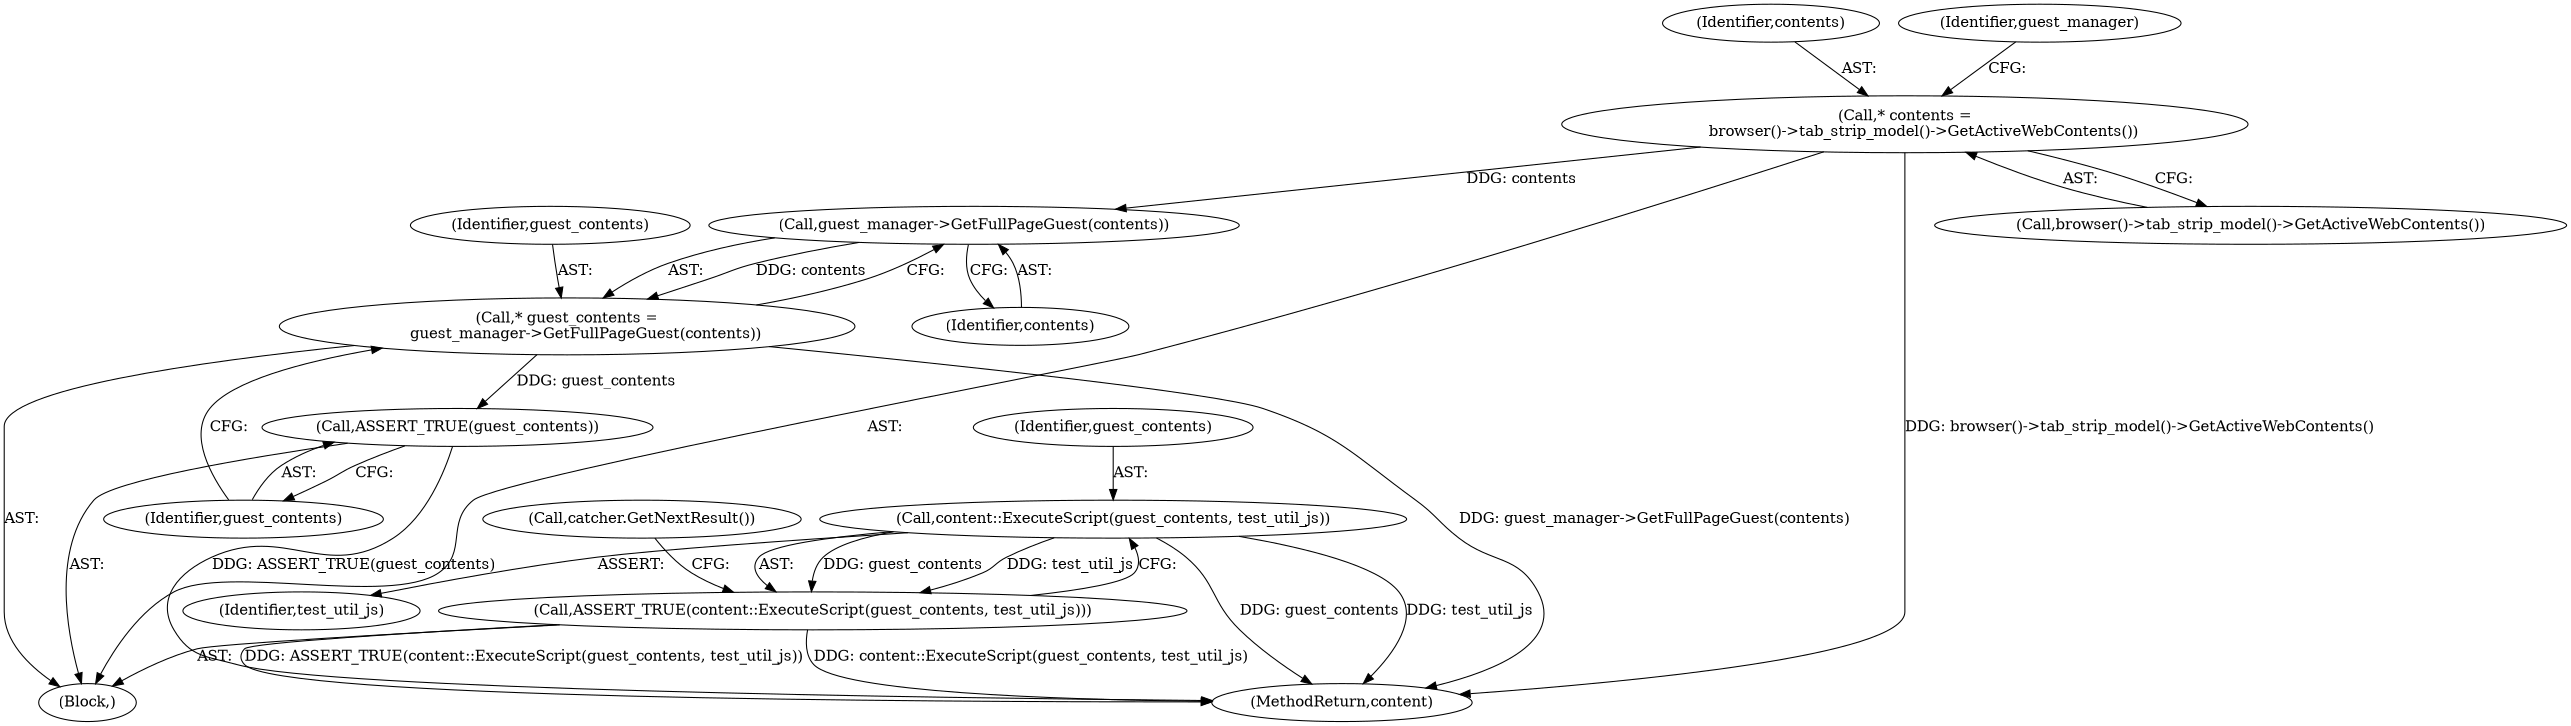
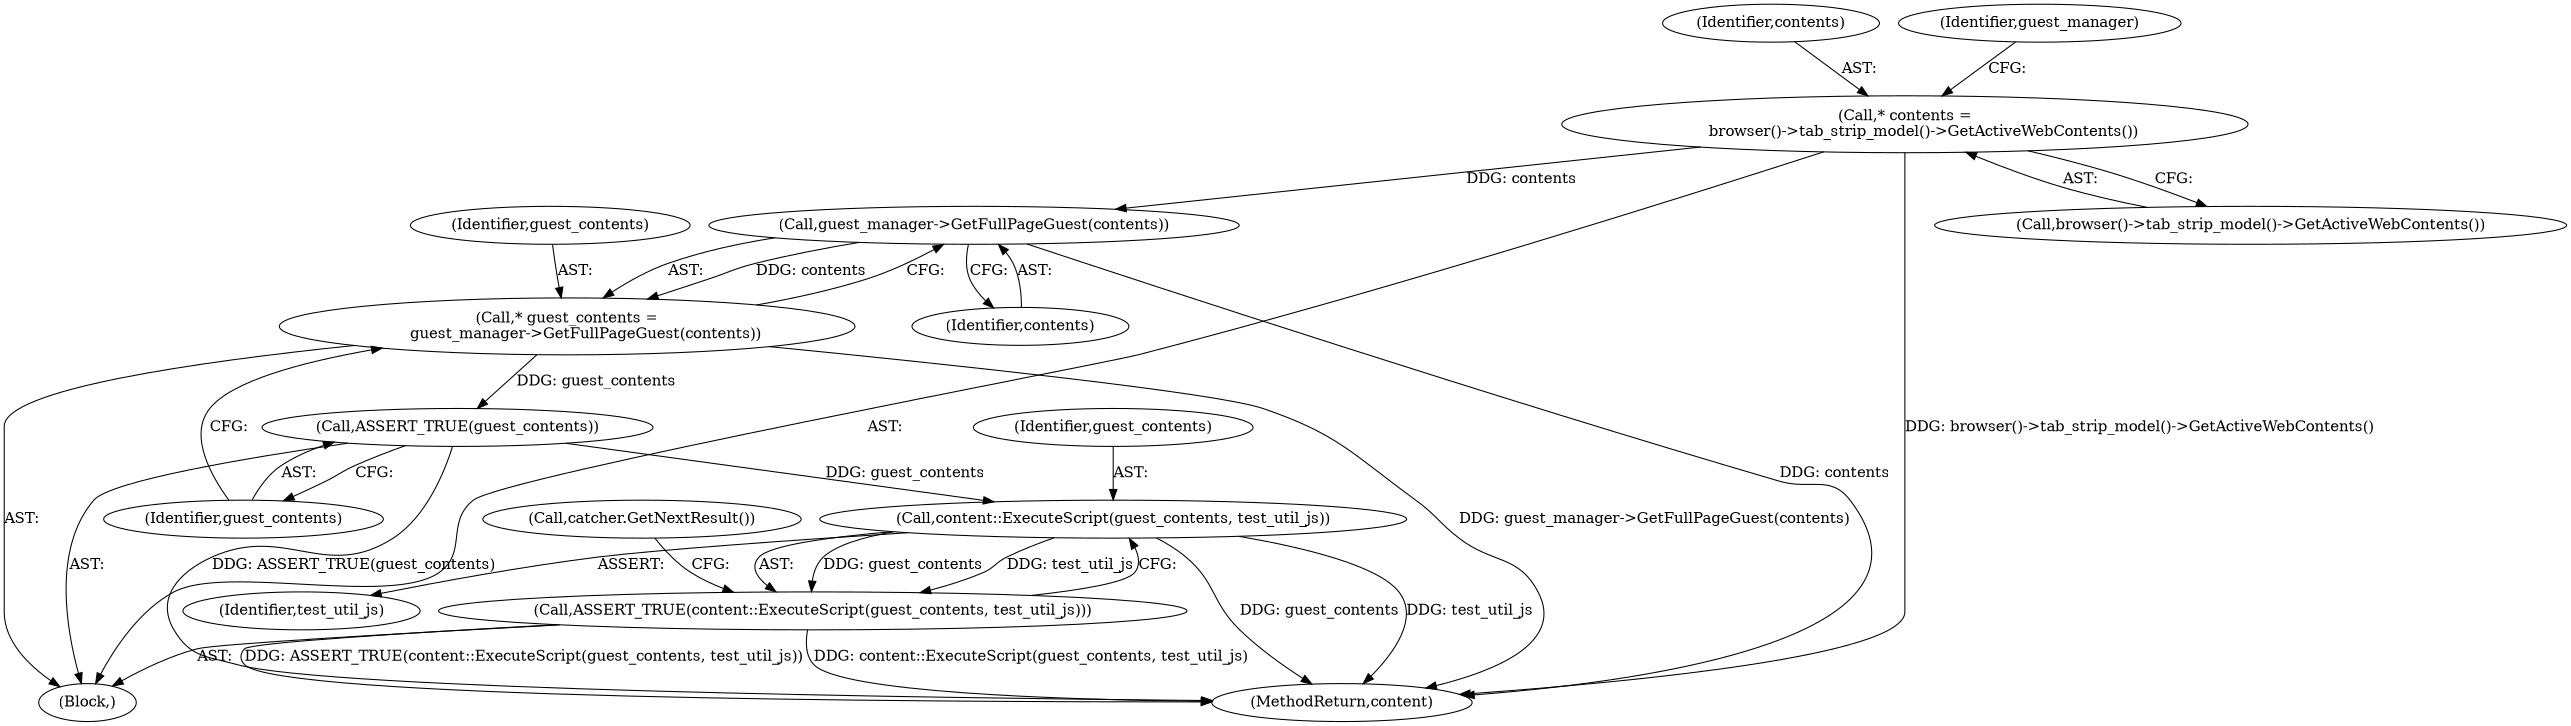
none -> (1678, 451)
none -> (775, 472)
